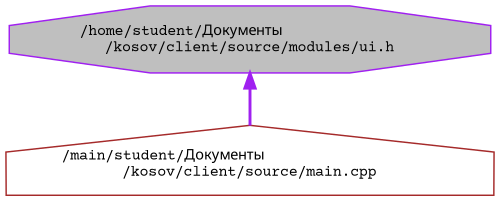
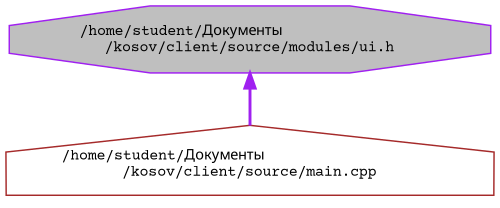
(250, 164) -> (250, 164)
